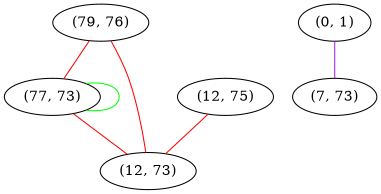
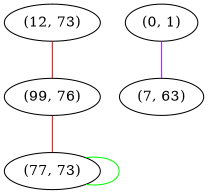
(101, 23) -> (52, 97)
(225, 97) -> none
(335, 97) -> (162, 97)
(100, 134) -> none
